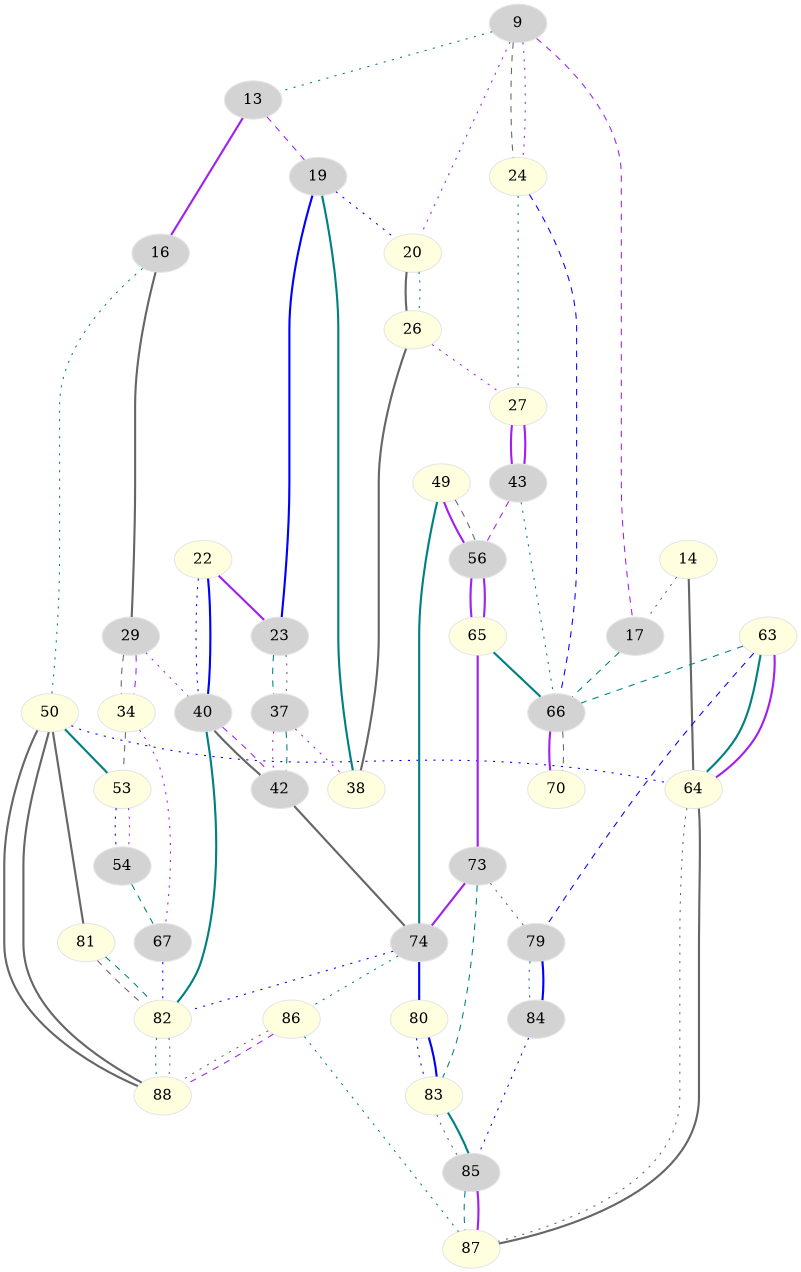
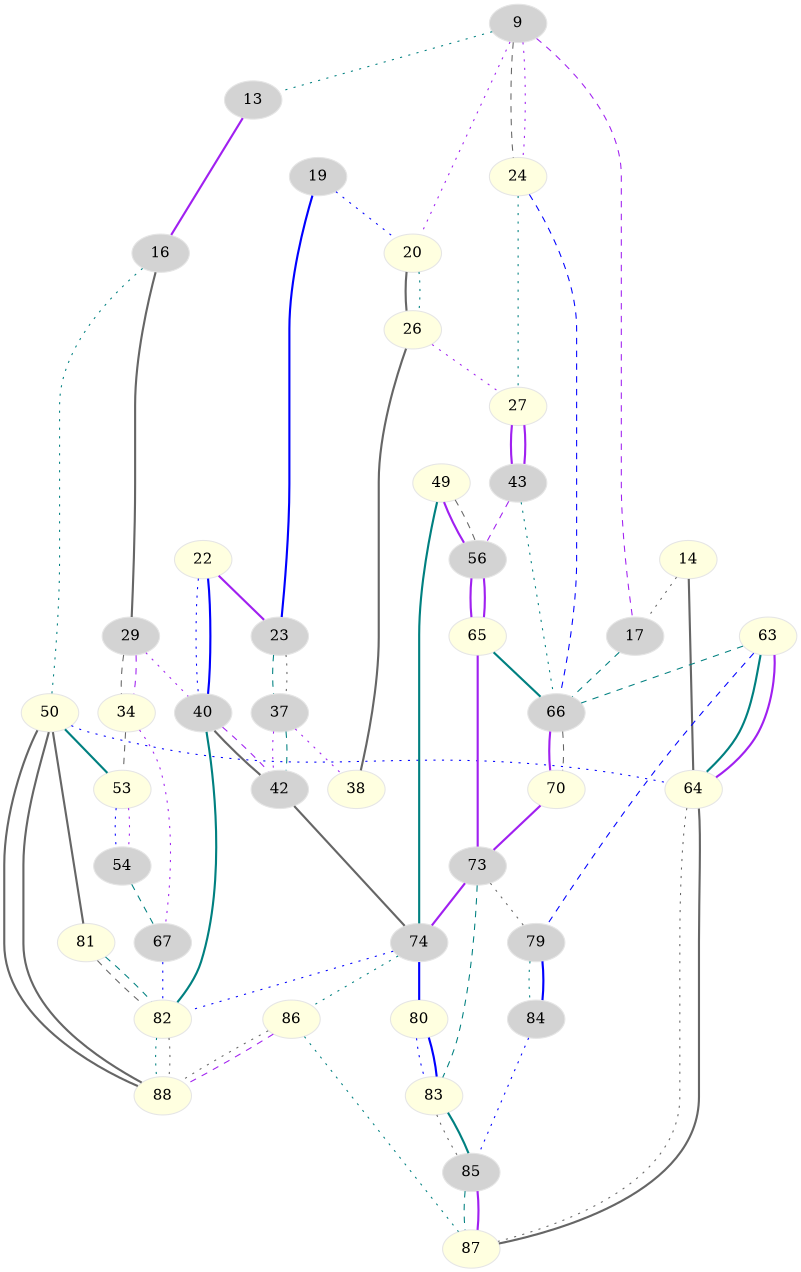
(286, 138) -> none
(338, 483) -> none
none -> (517, 828)
